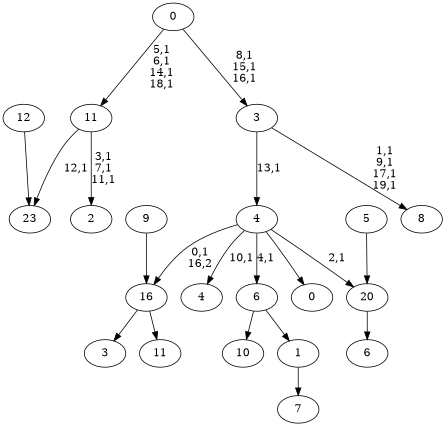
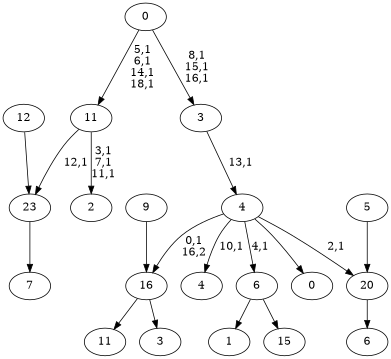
(422, 219) -> none
(243, 353) -> (284, 342)
(298, 378) -> (30, 243)
